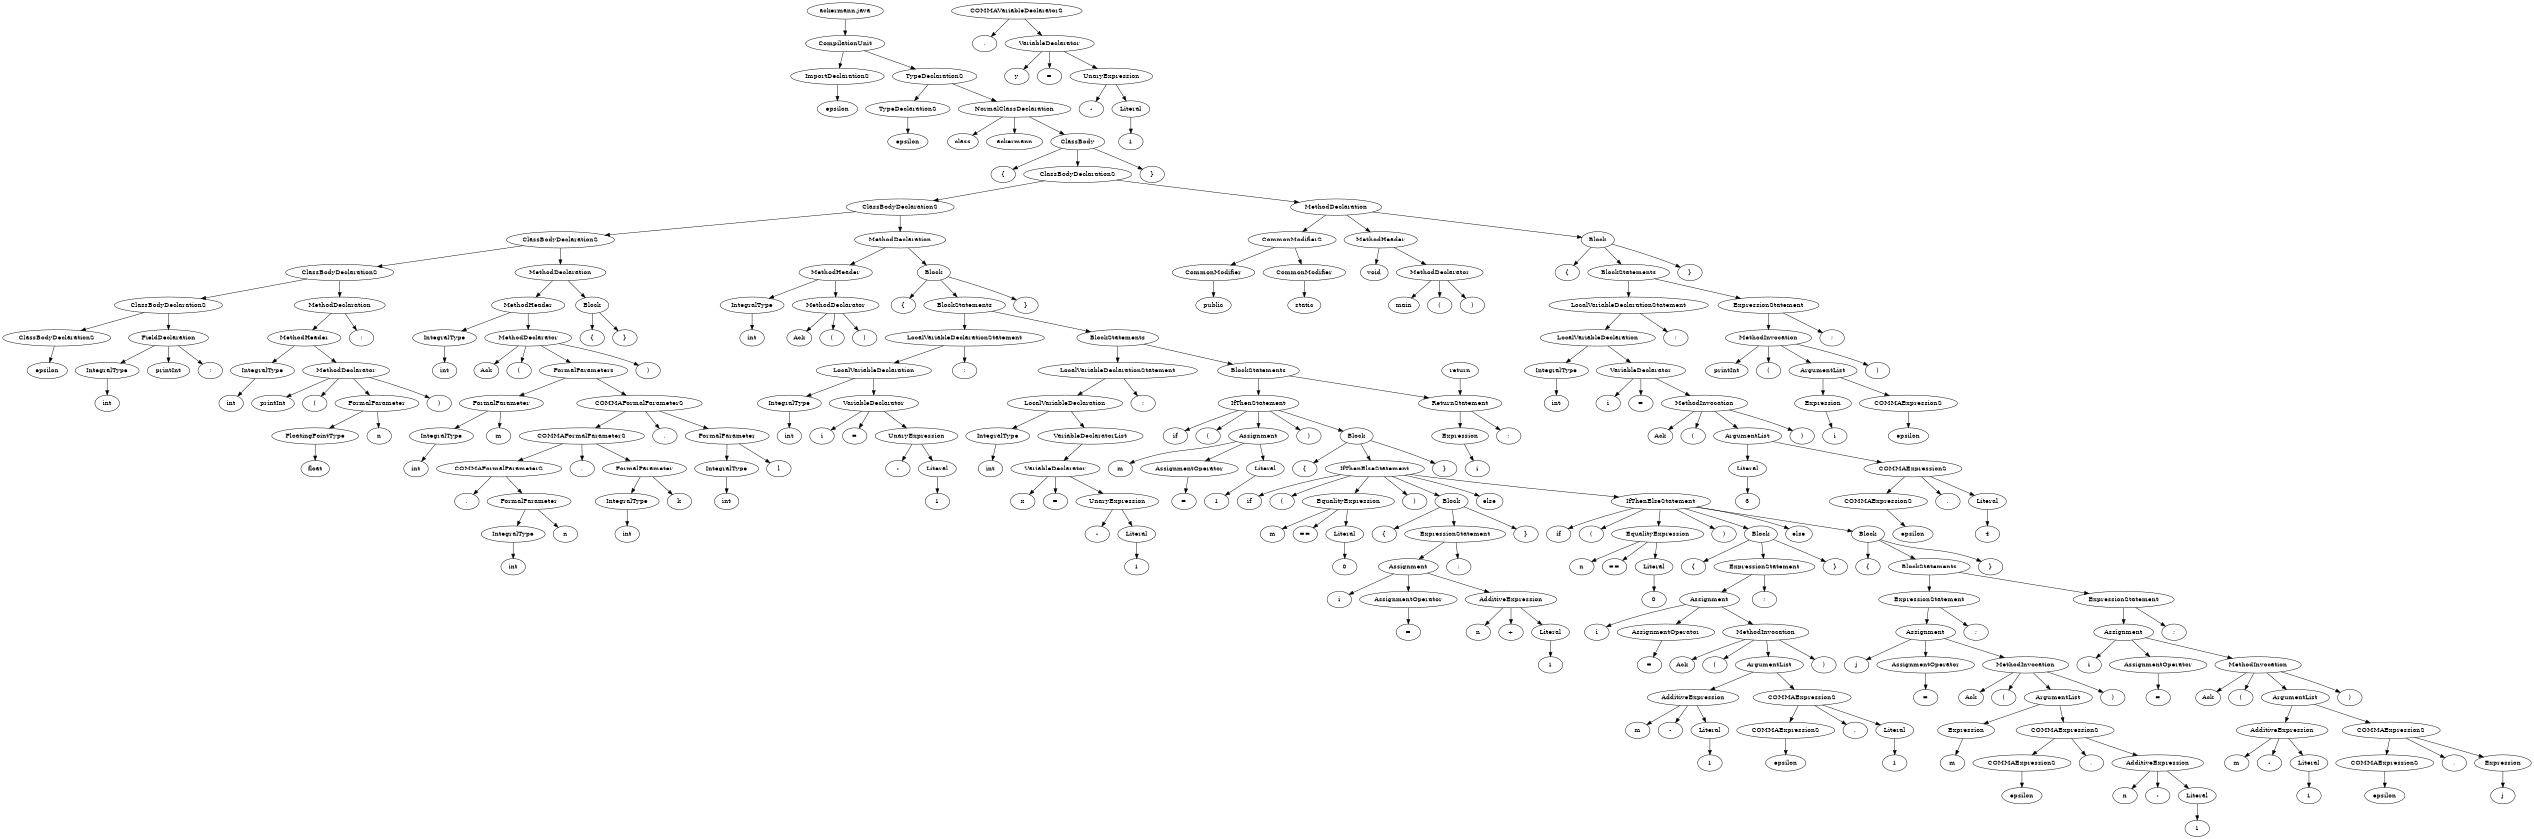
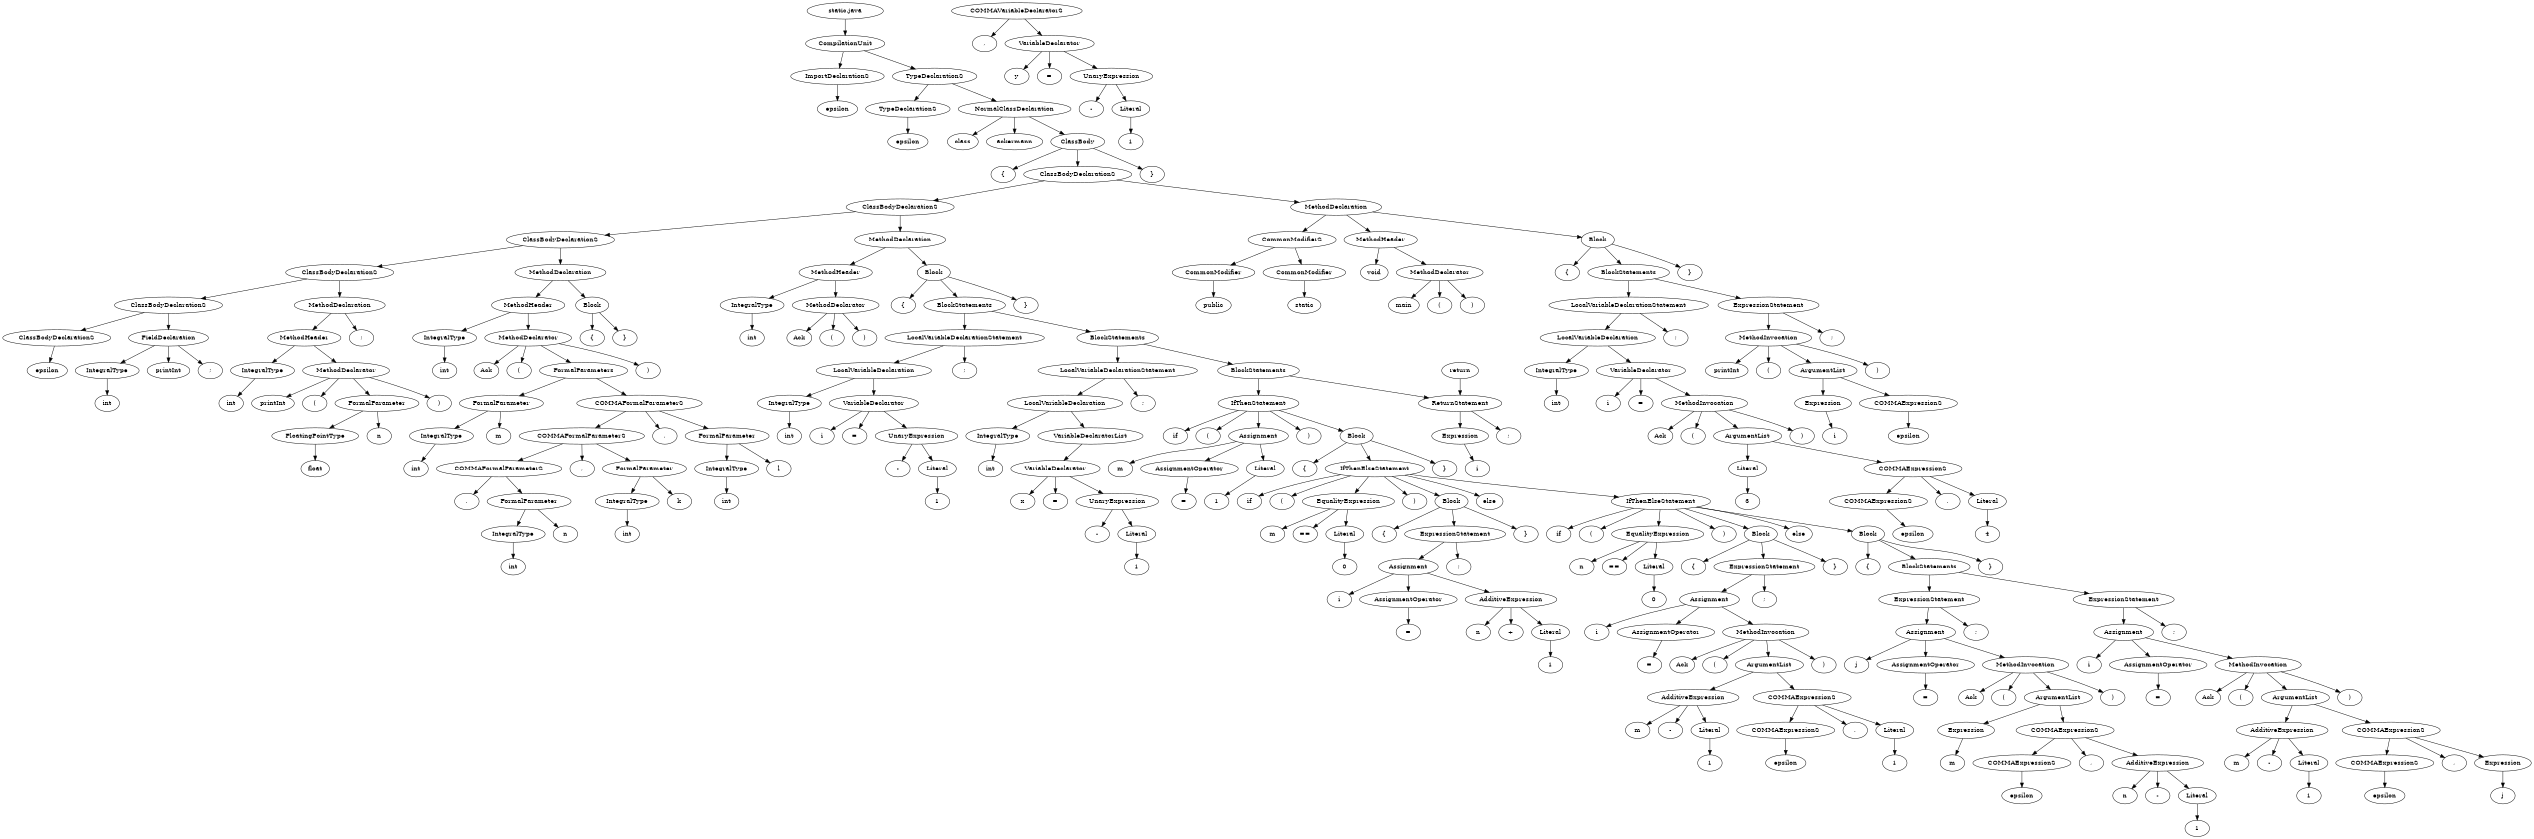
(845, 11) -> (845, 11)
